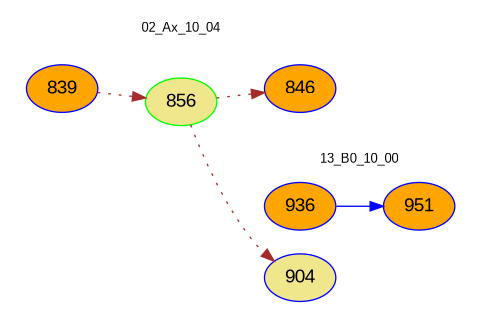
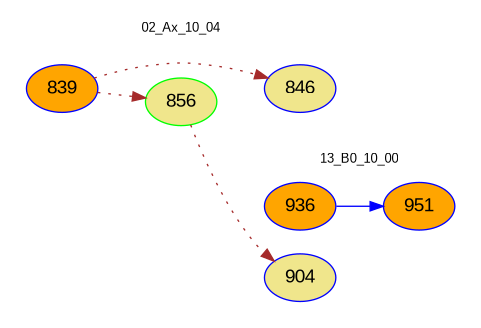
(300, 89) -> (300, 89)
(234, 96) -> (174, 63)
